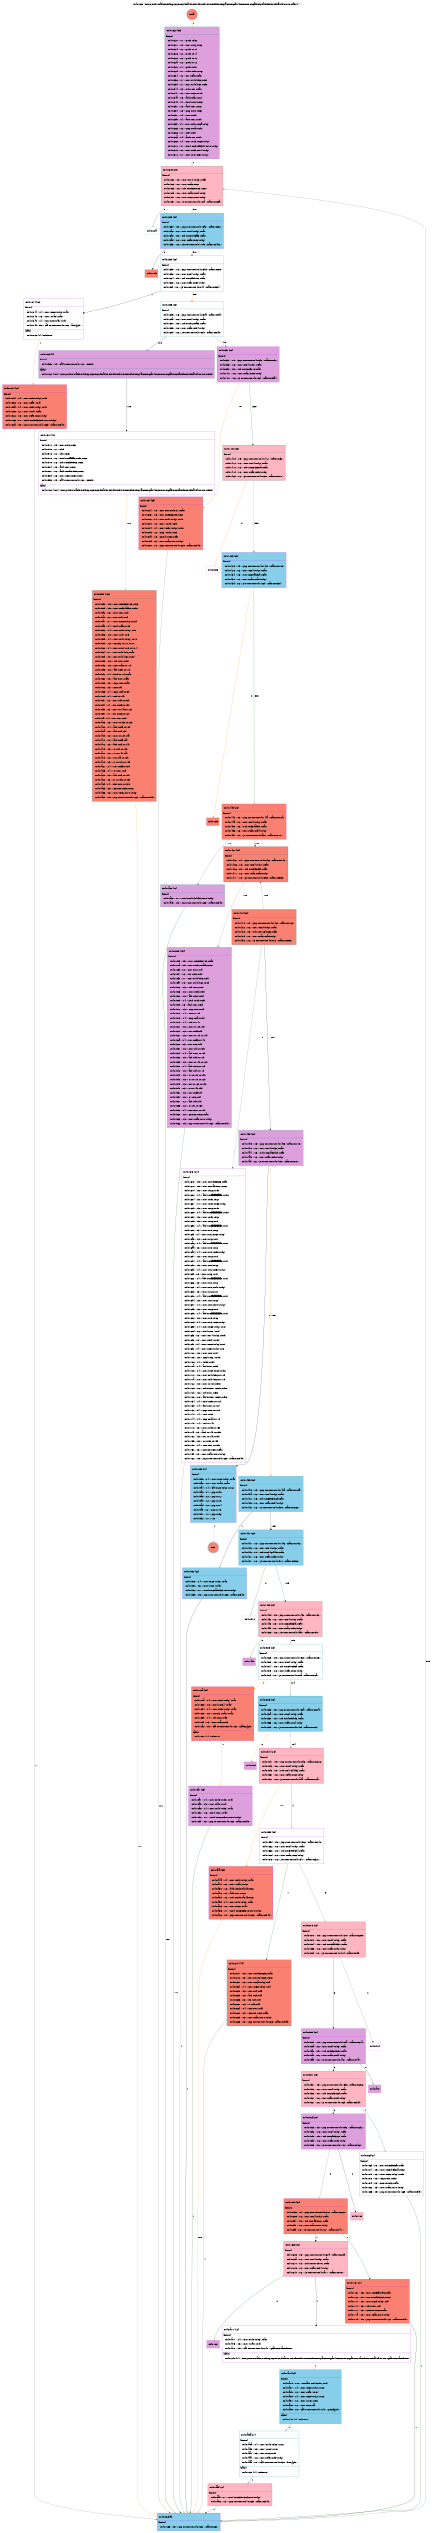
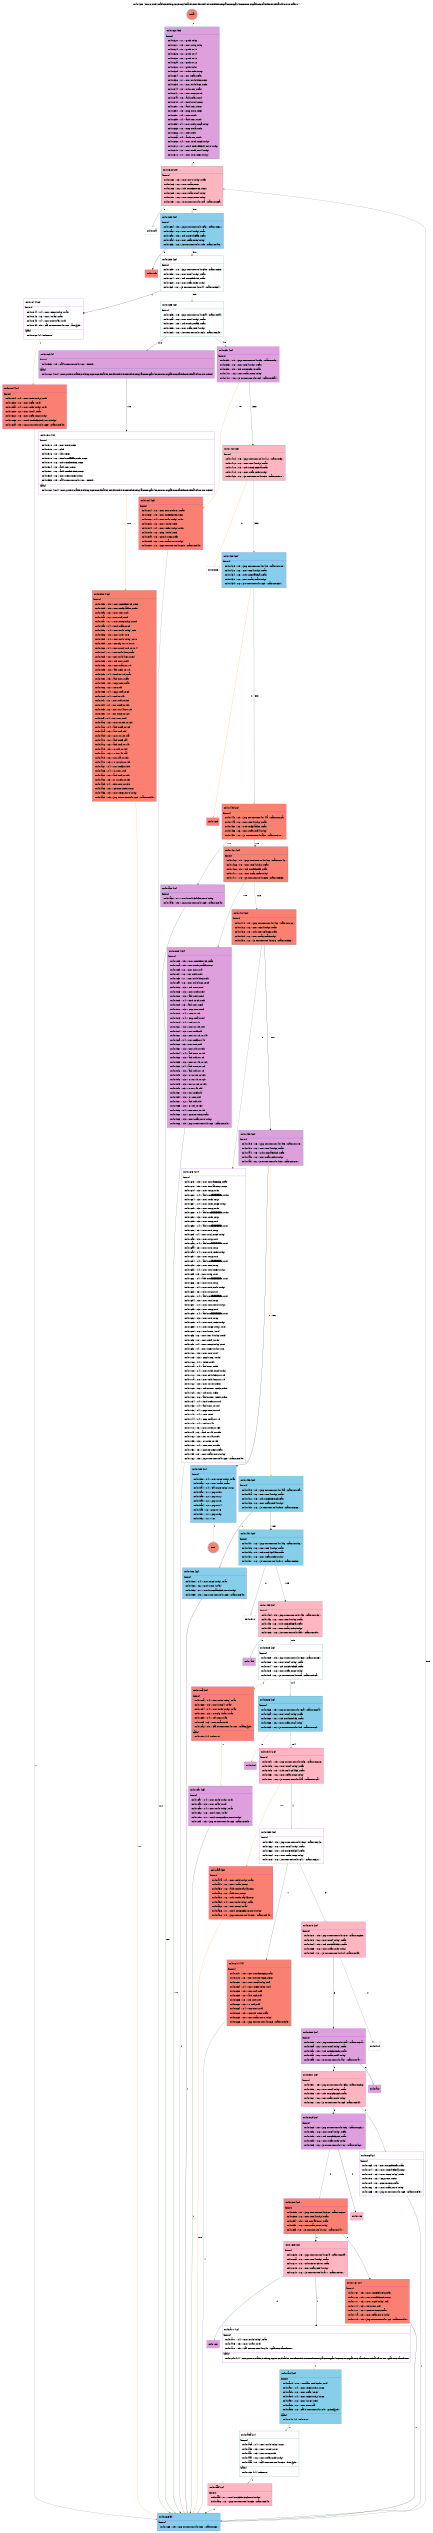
(262, 896) -> (255, 895)
